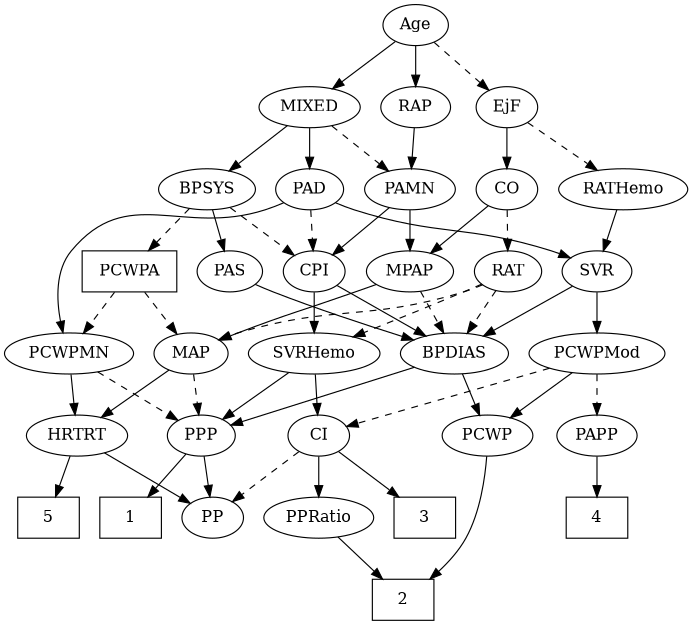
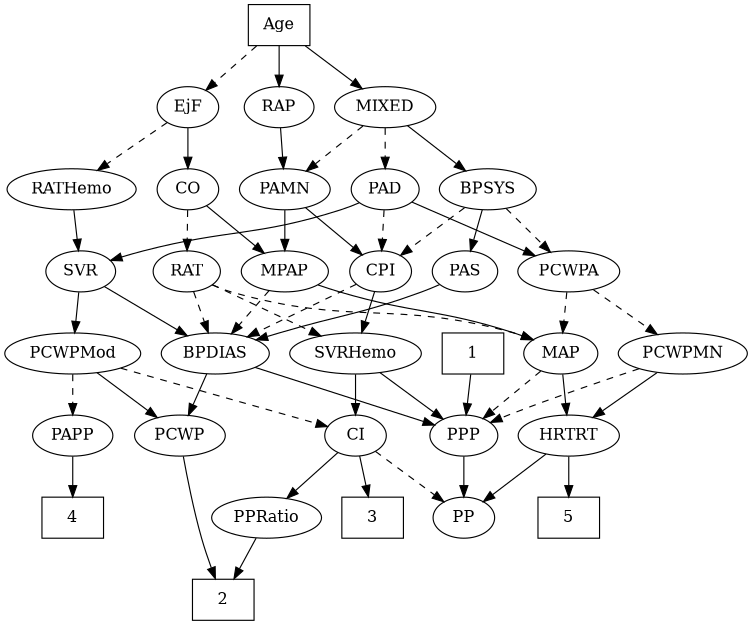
(416, 25) -> (279, 25)
(310, 143) -> (385, 143)
(136, 215) -> (468, 227)
(129, 271) -> (569, 271)
(369, 303) -> (319, 302)
(171, 471) -> (469, 389)
